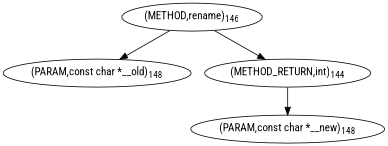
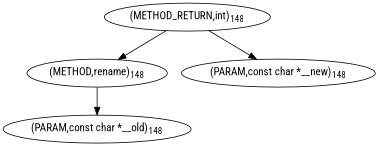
(232, 16) -> (138, 72)
(236, 43) -> (146, 43)
(338, 72) -> (238, 16)
